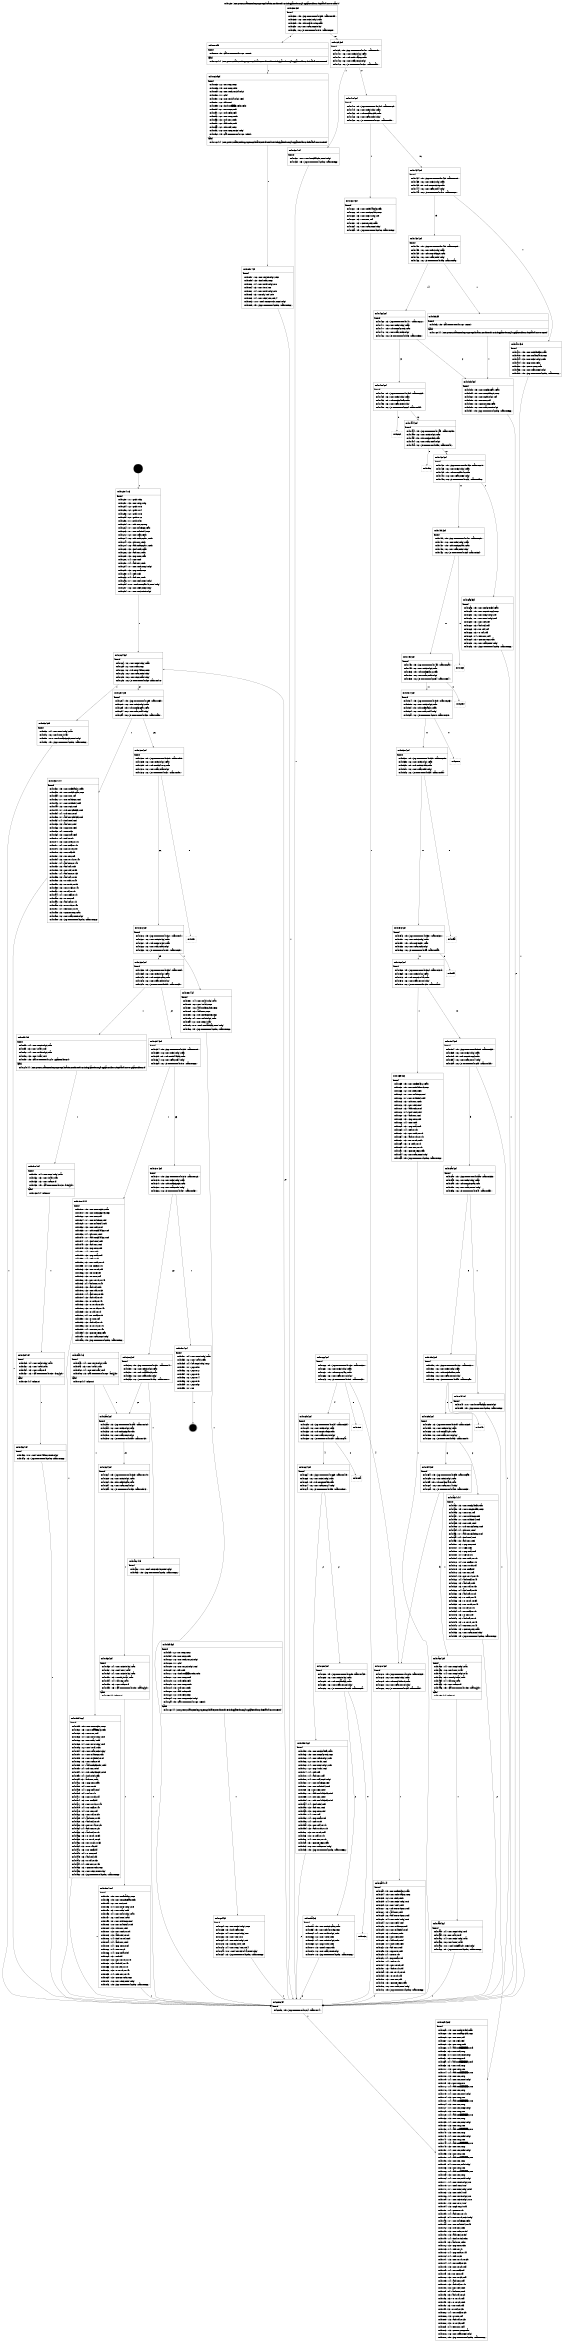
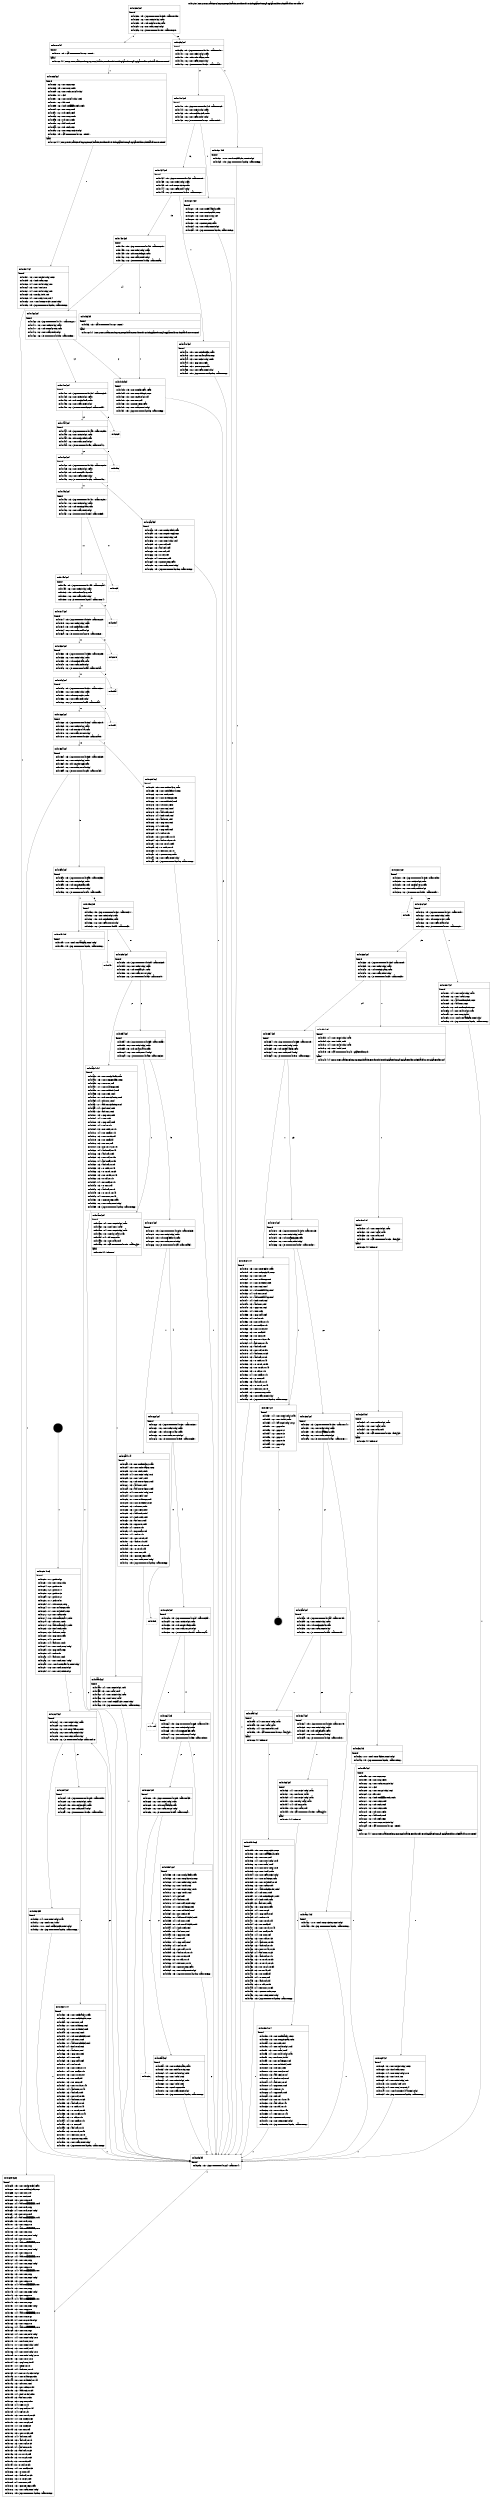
(148, 732) -> none
(110, 1399) -> (295, 1673)
(385, 1520) -> (171, 1330)
